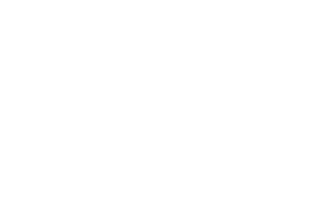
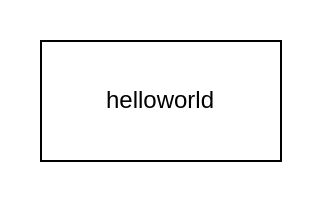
none -> (161, 101)
